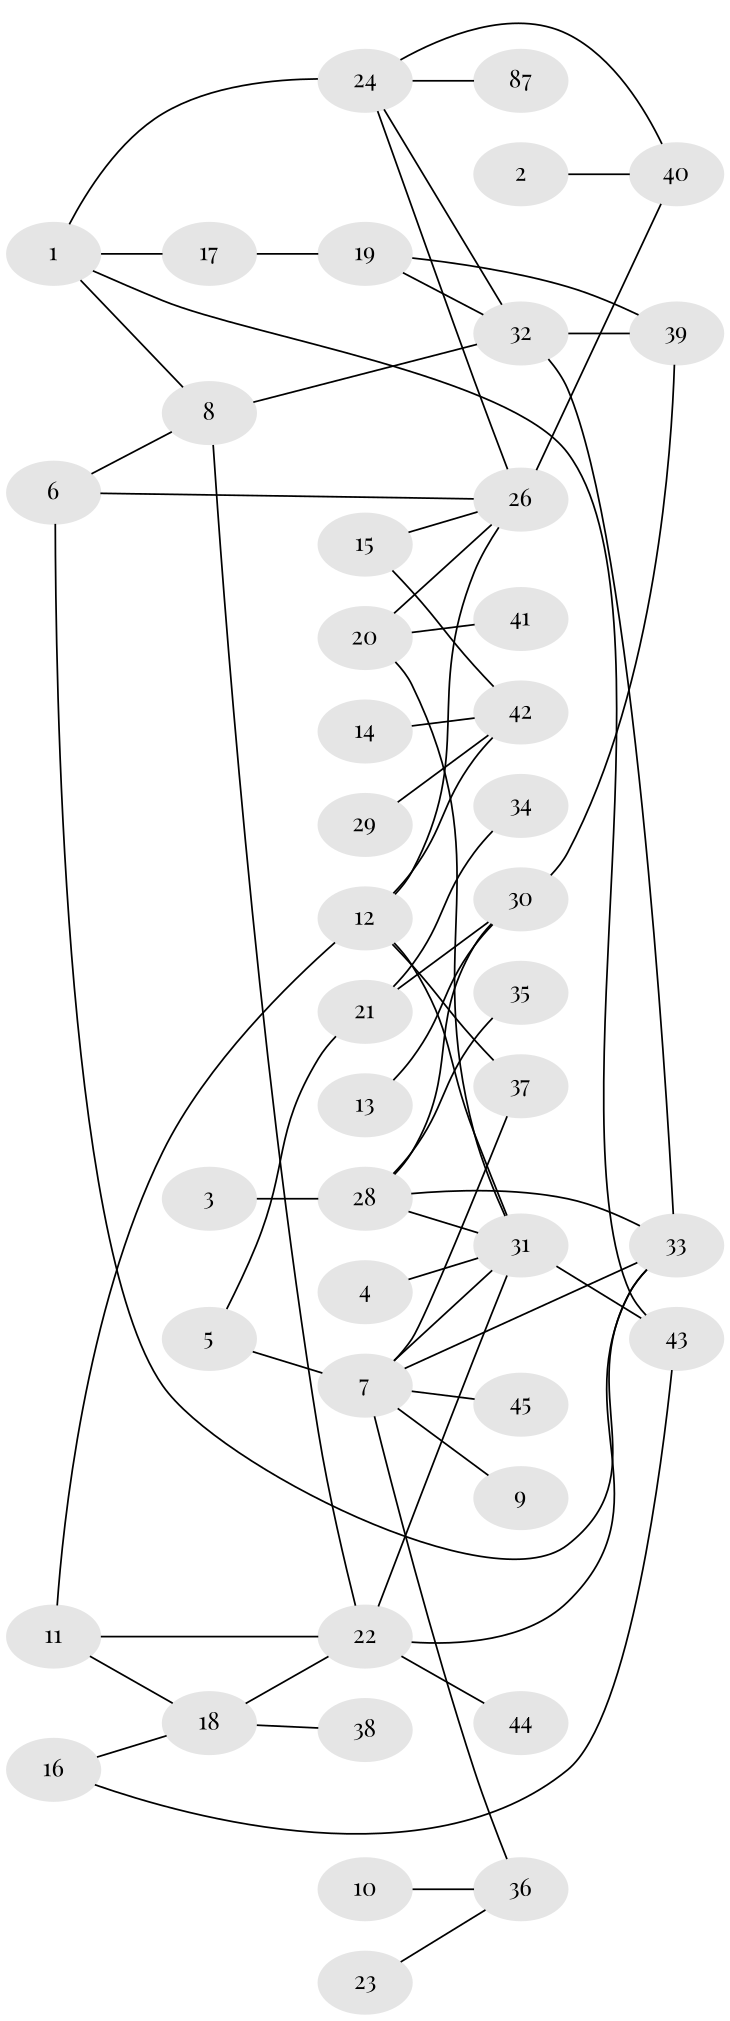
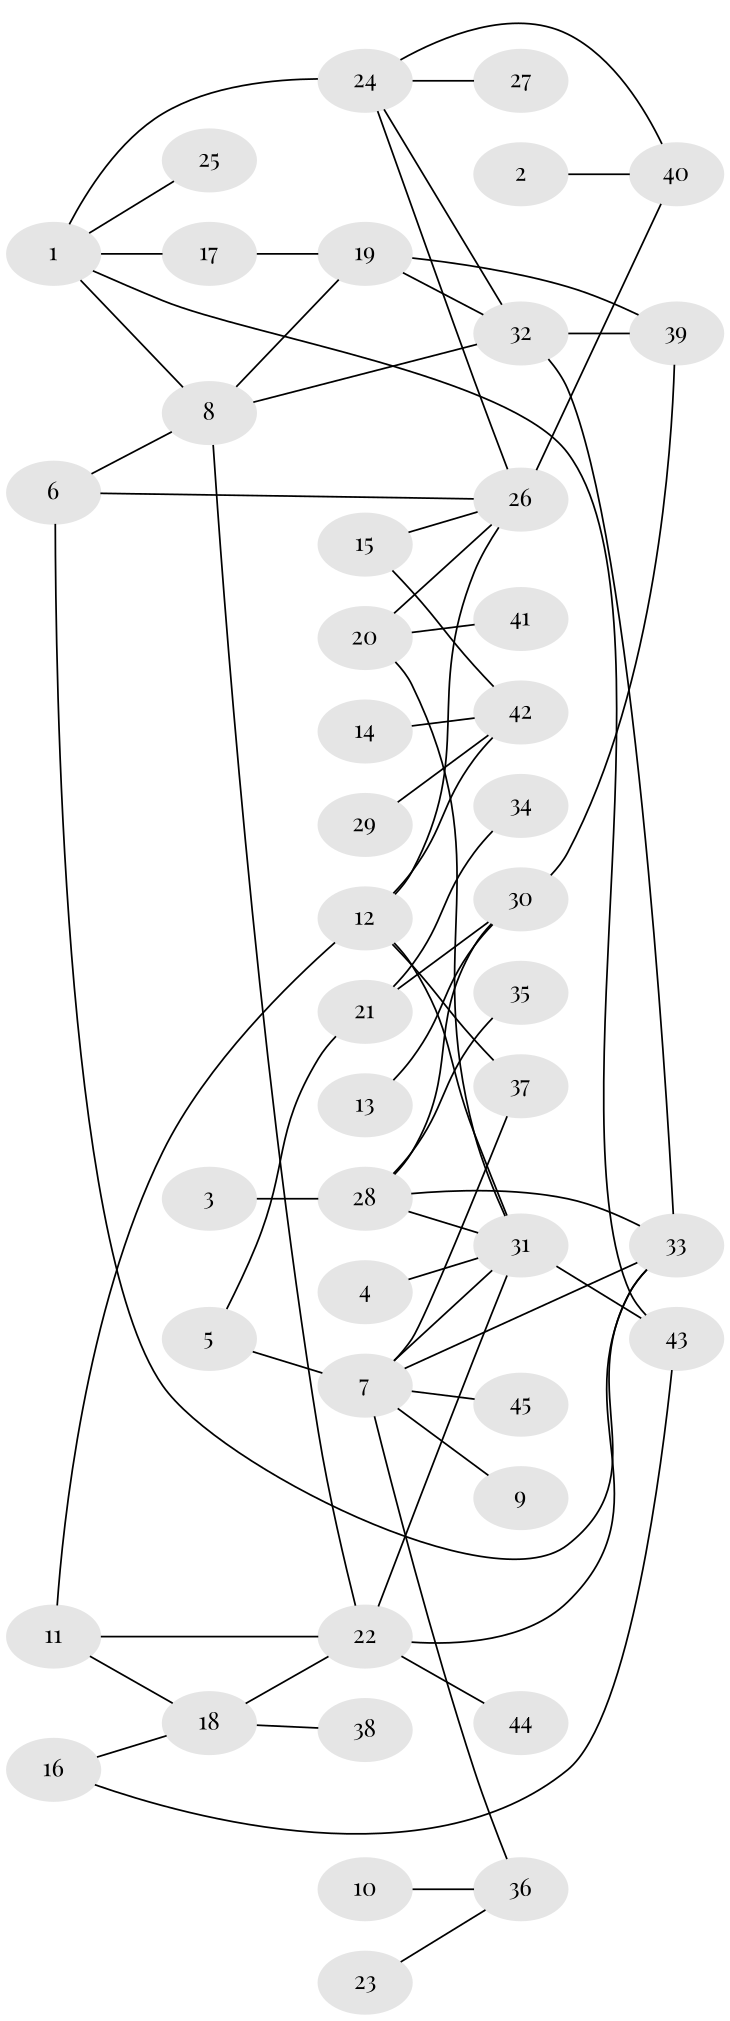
(521, 81) -> (521, 81)
none -> (209, 160)
none -> (295, 325)
